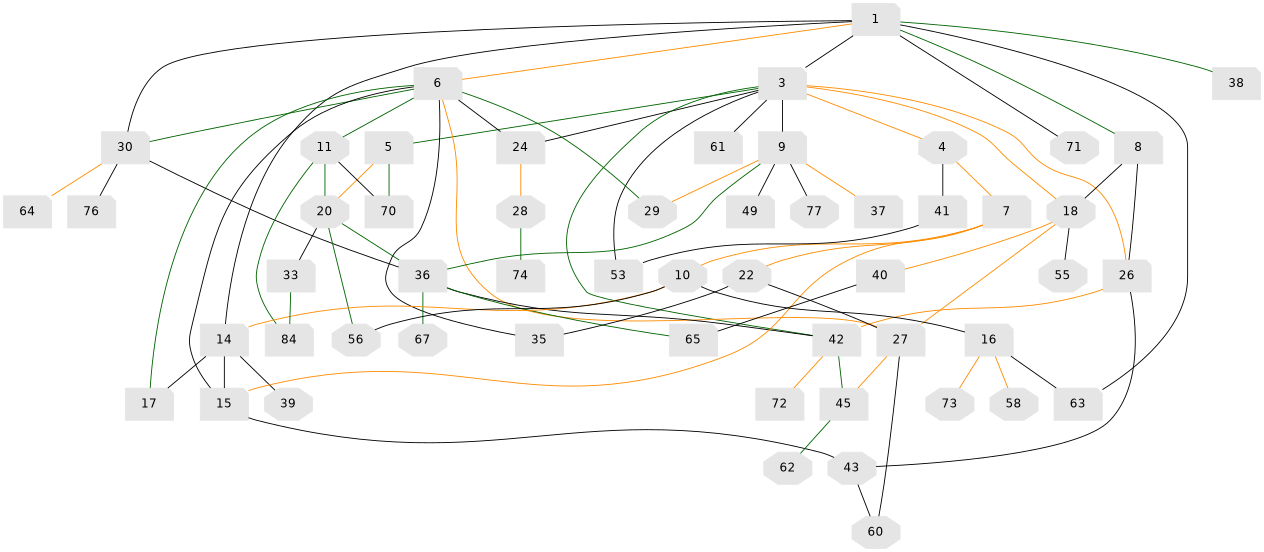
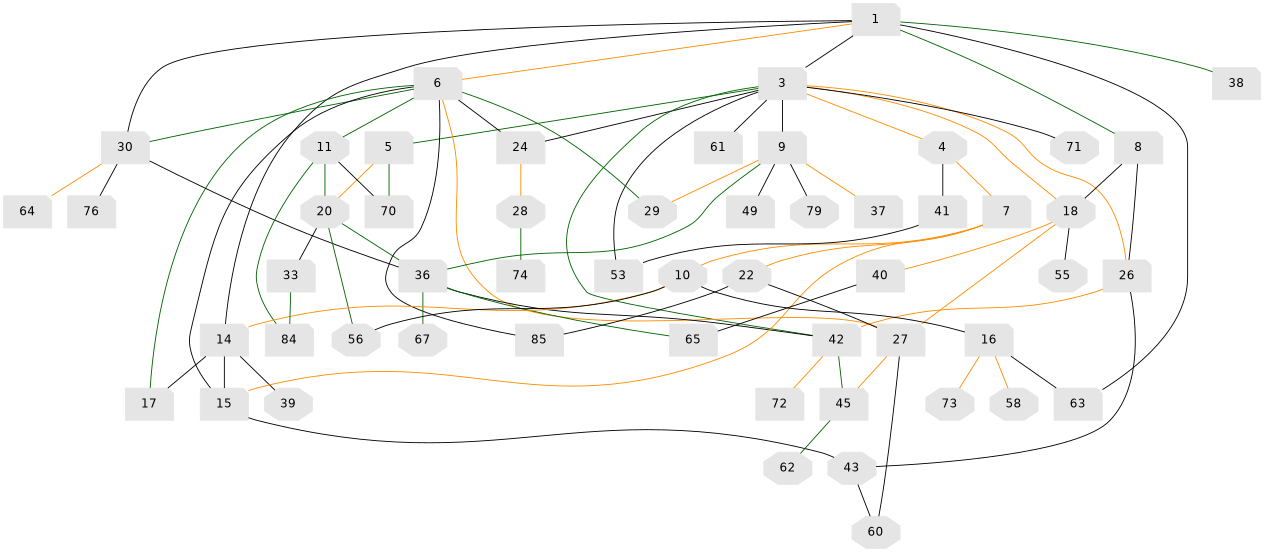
(979, 86) -> (994, 120)
(815, 212) -> (815, 212)
(540, 340) -> (540, 340)
